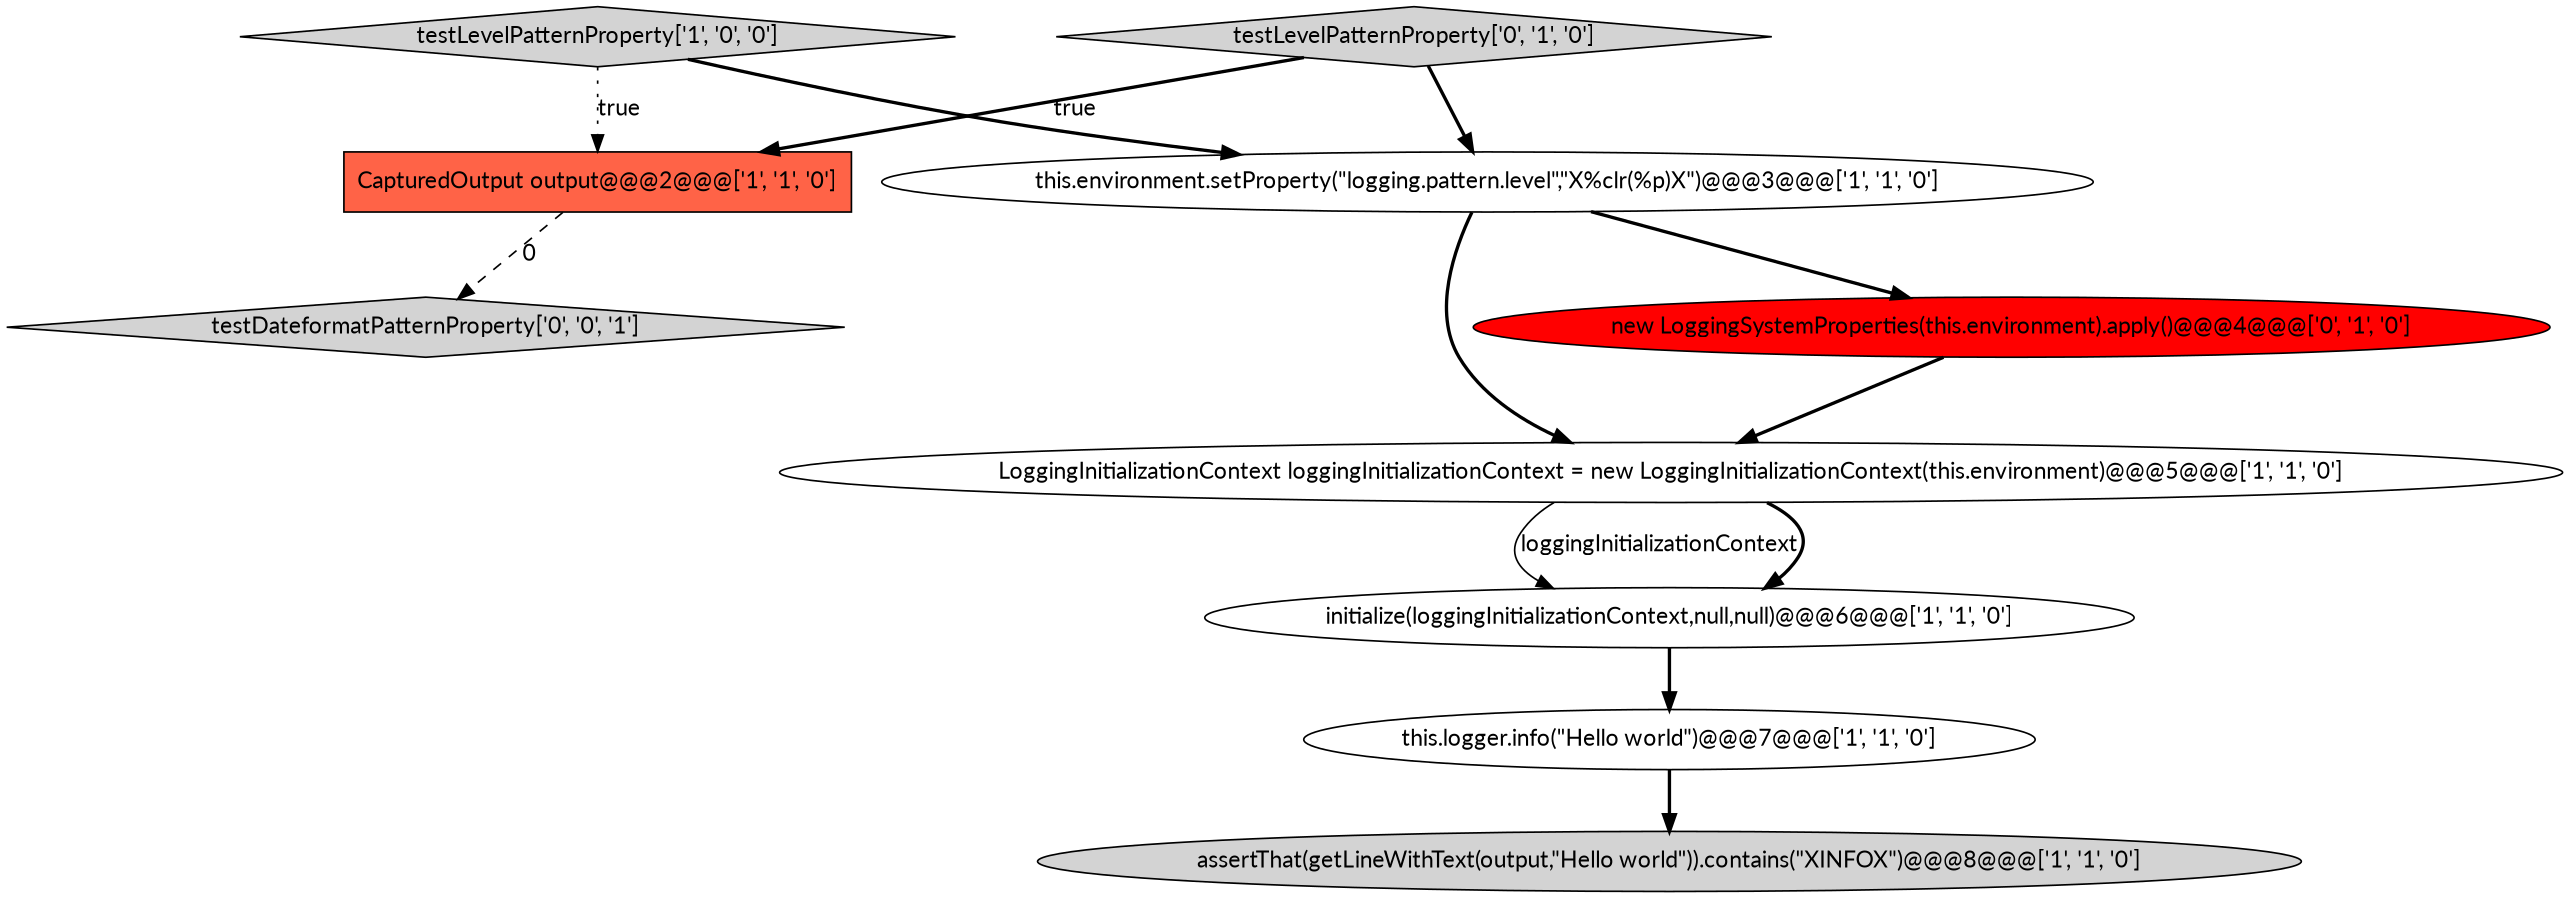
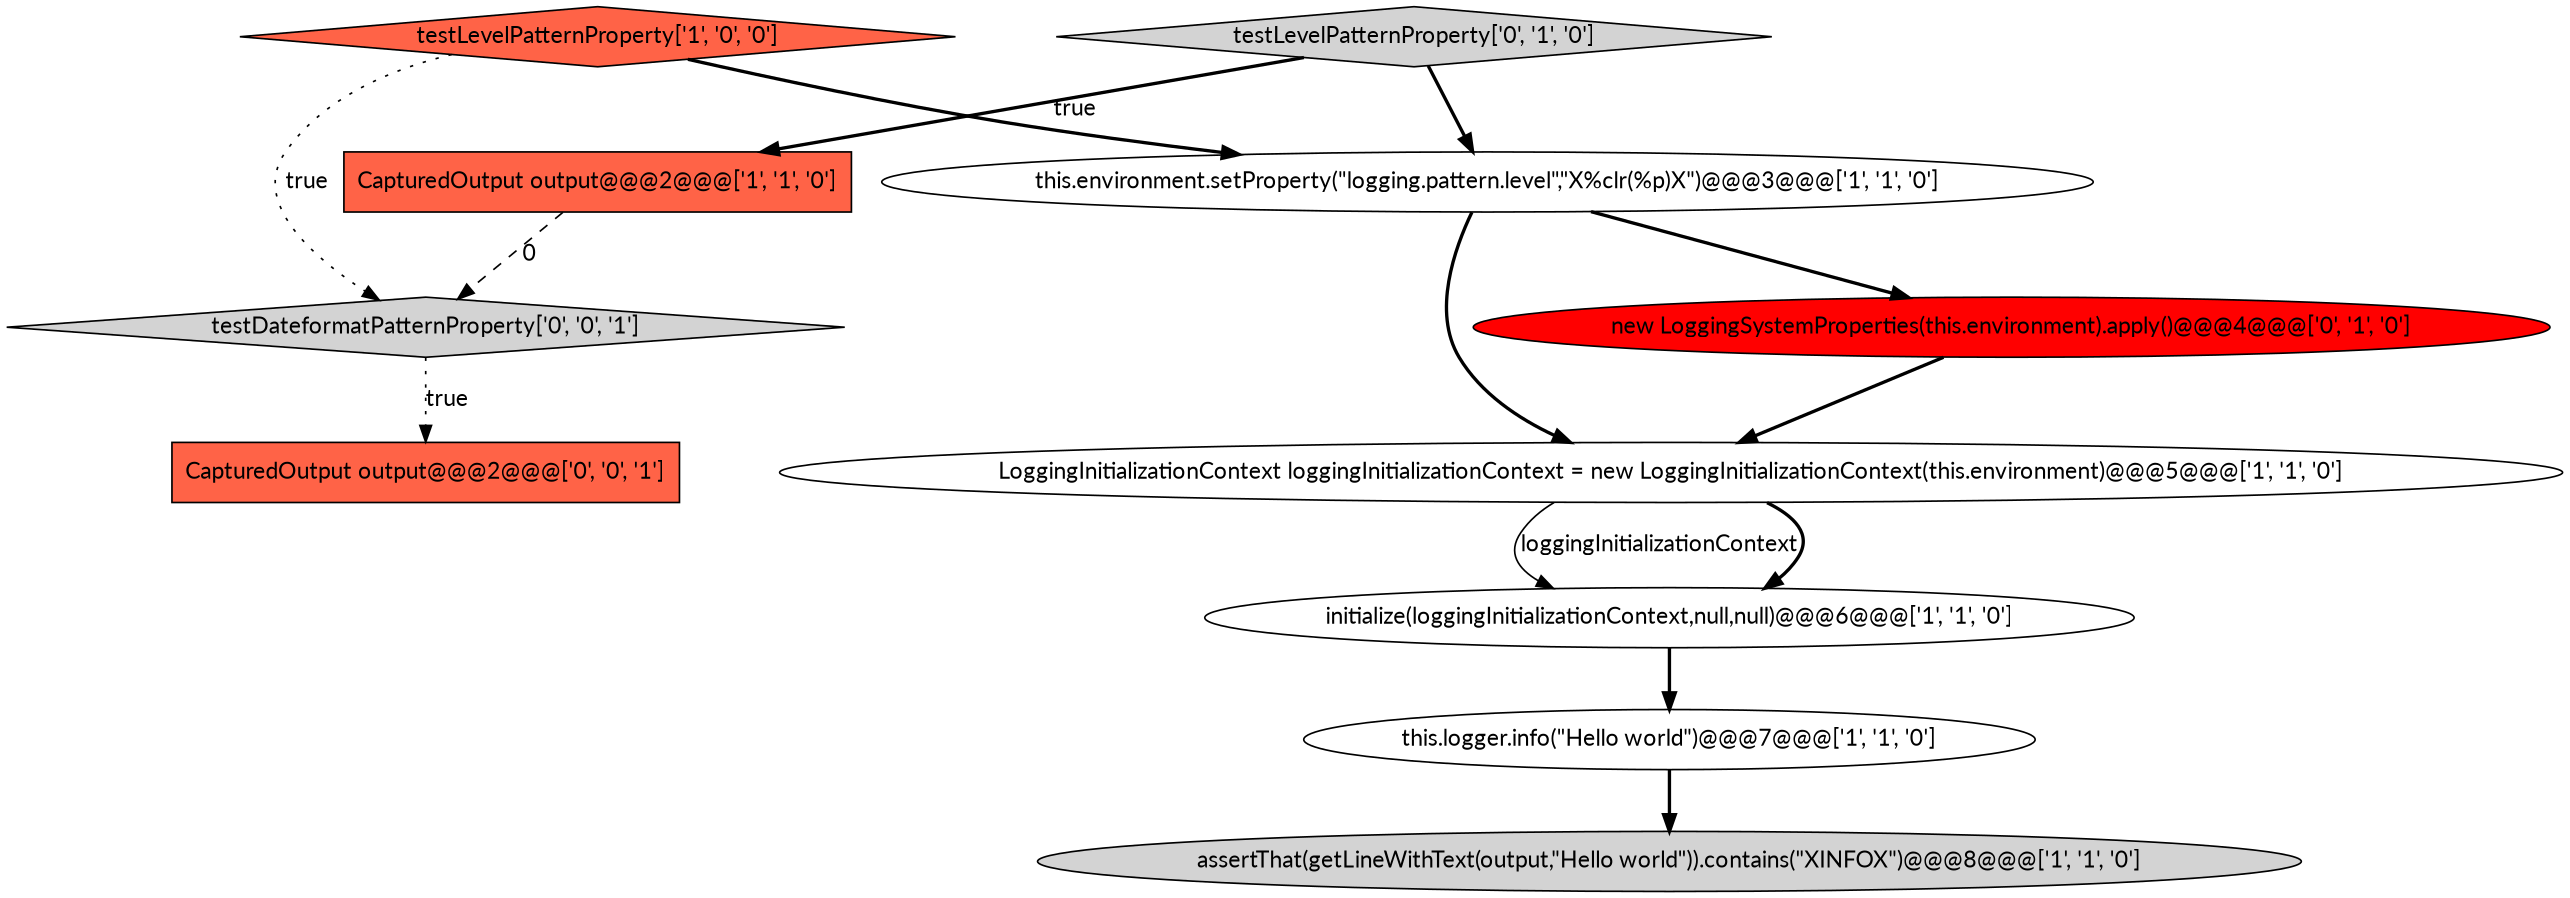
(598, 37) -> (598, 37)
(598, 101) -> (291, 145)
none -> (426, 472)
